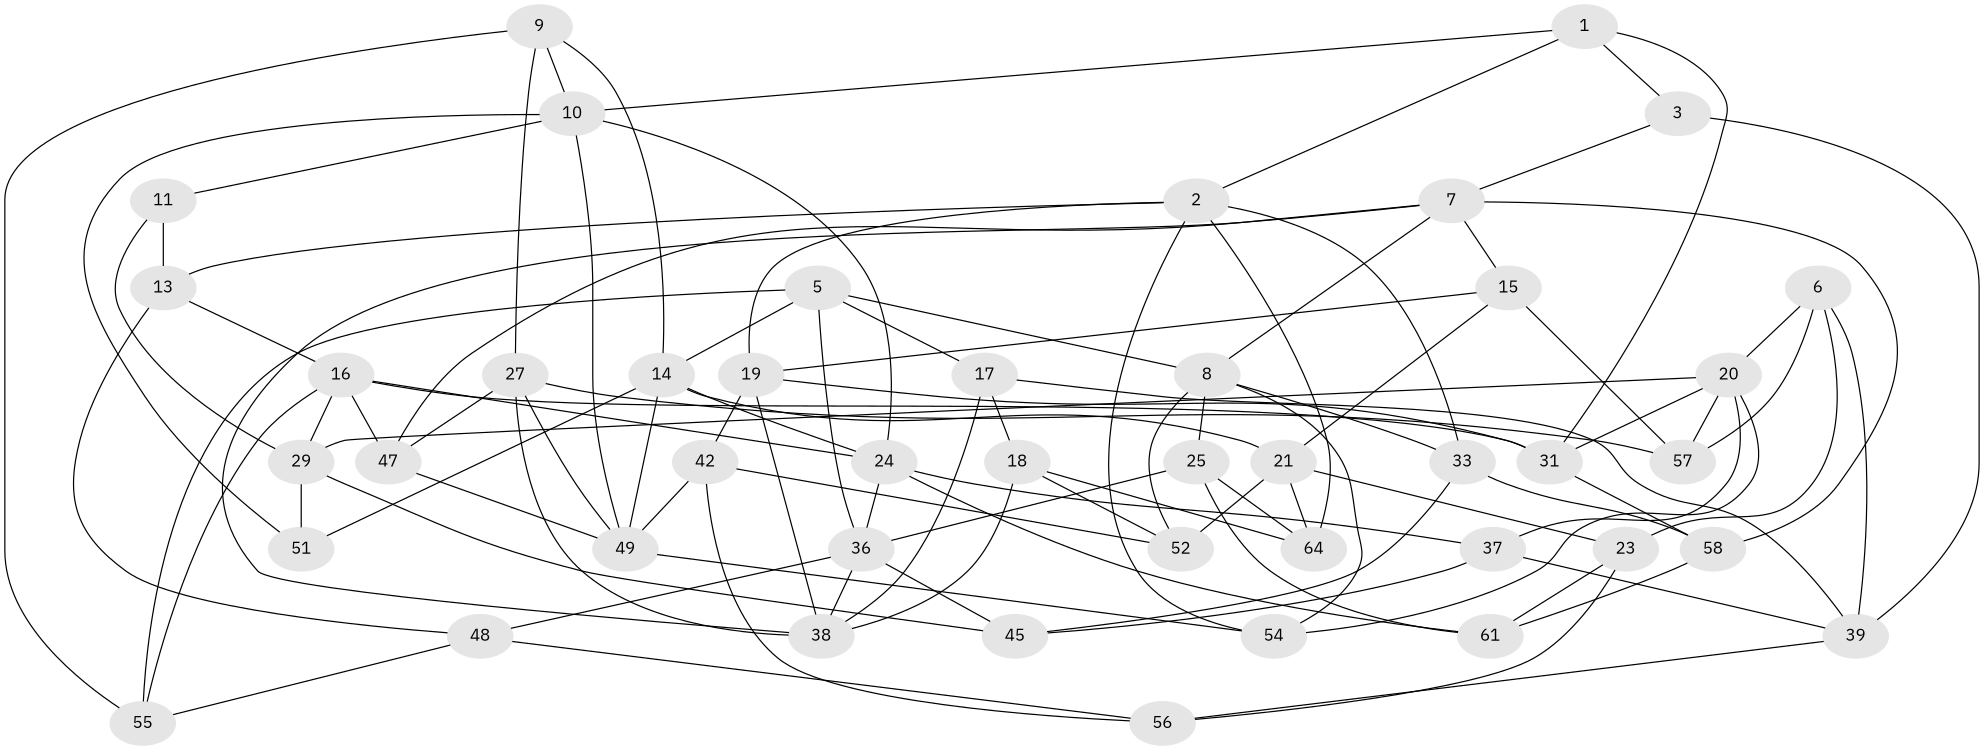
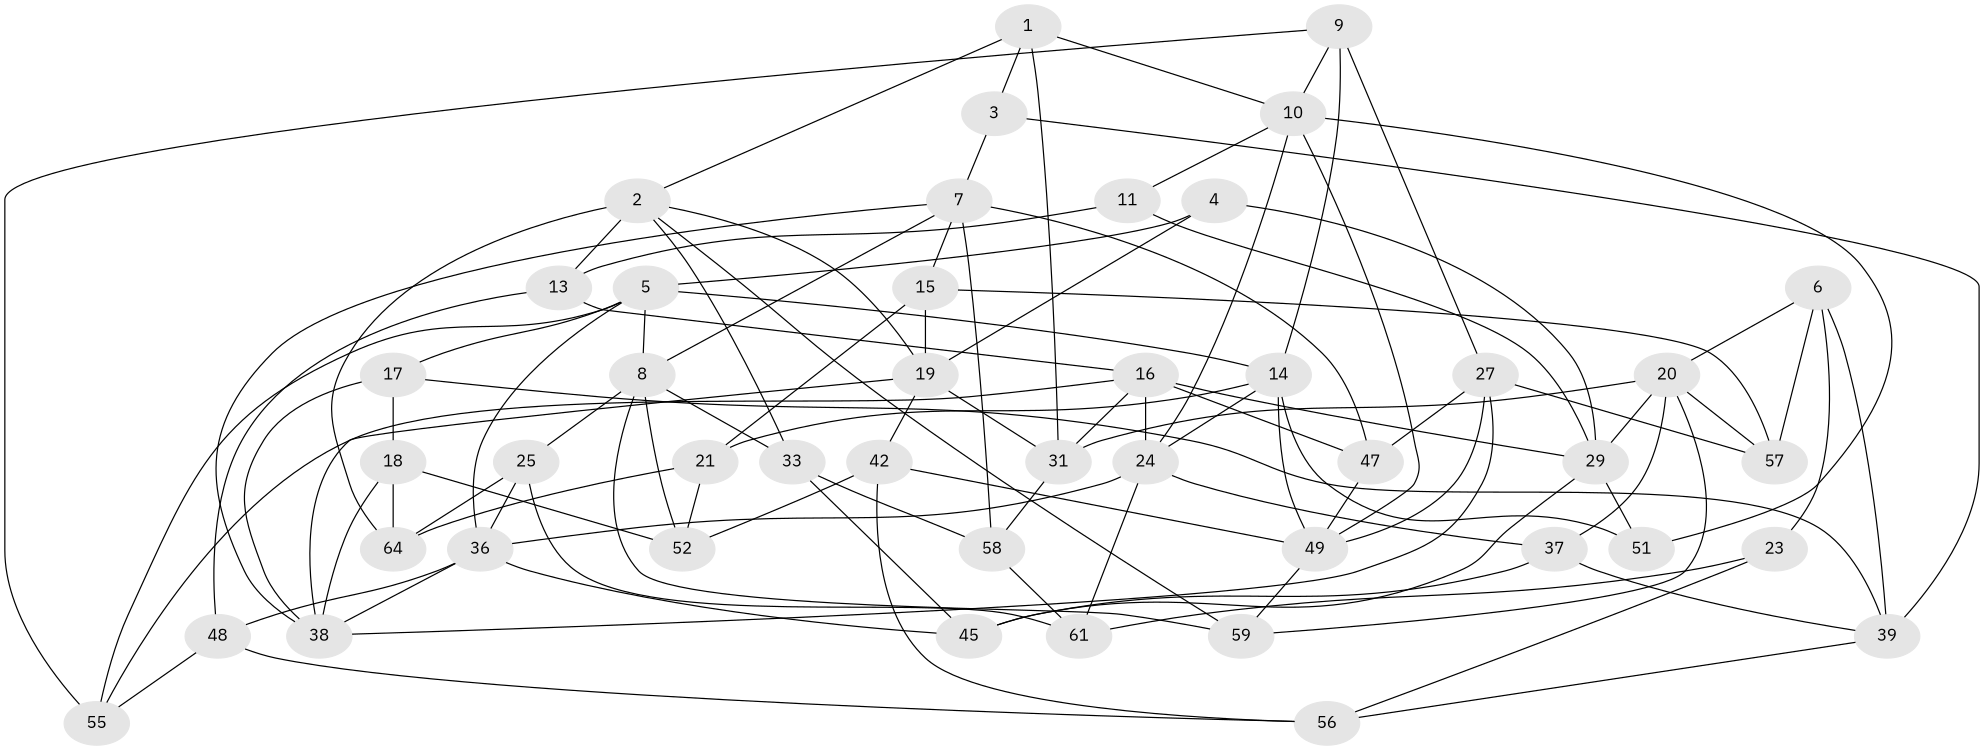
none -> (1215, 201)
(1455, 506) -> none
(1274, 636) -> (1241, 636)
